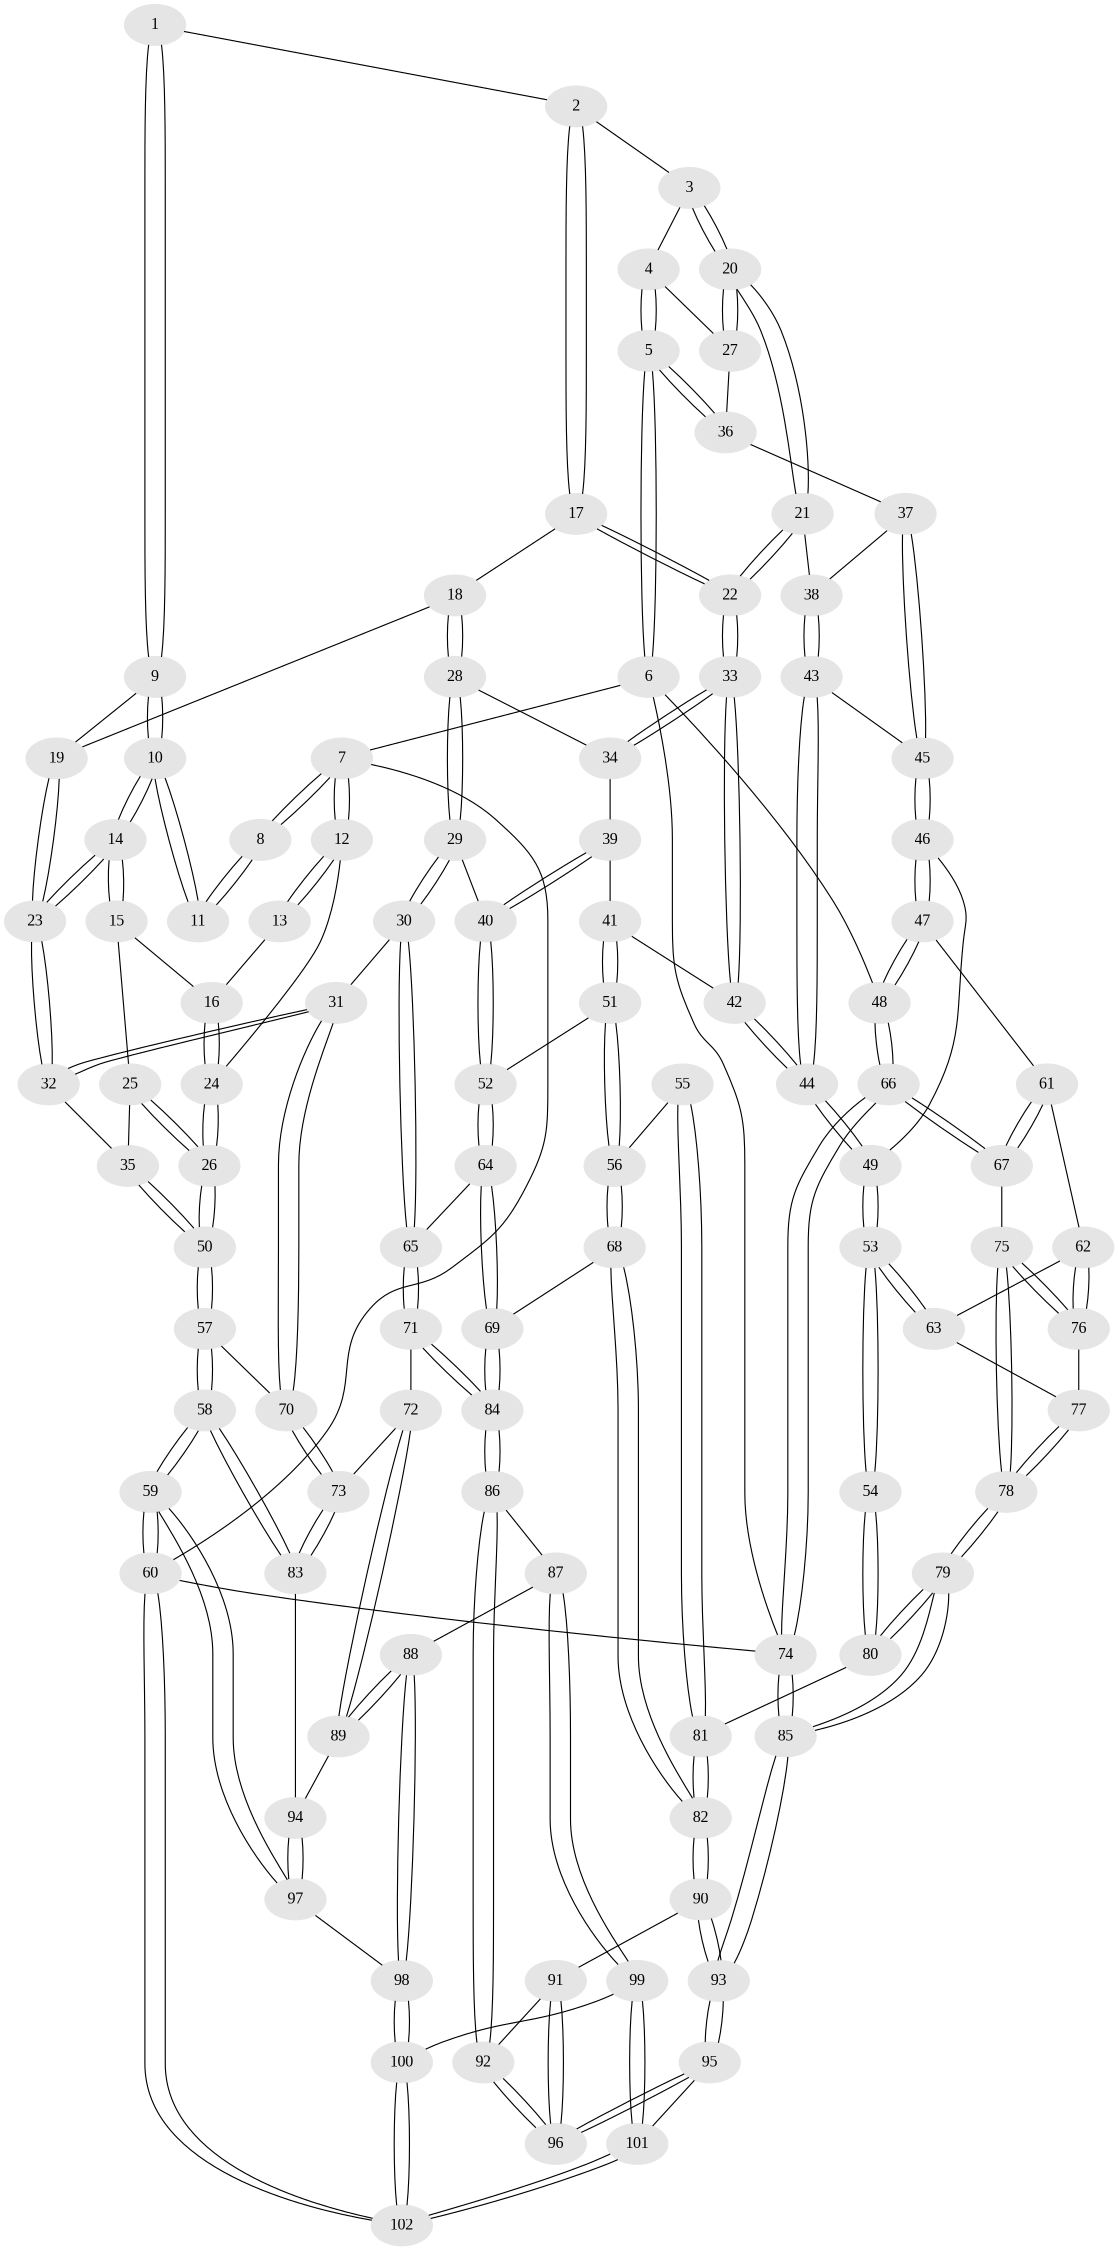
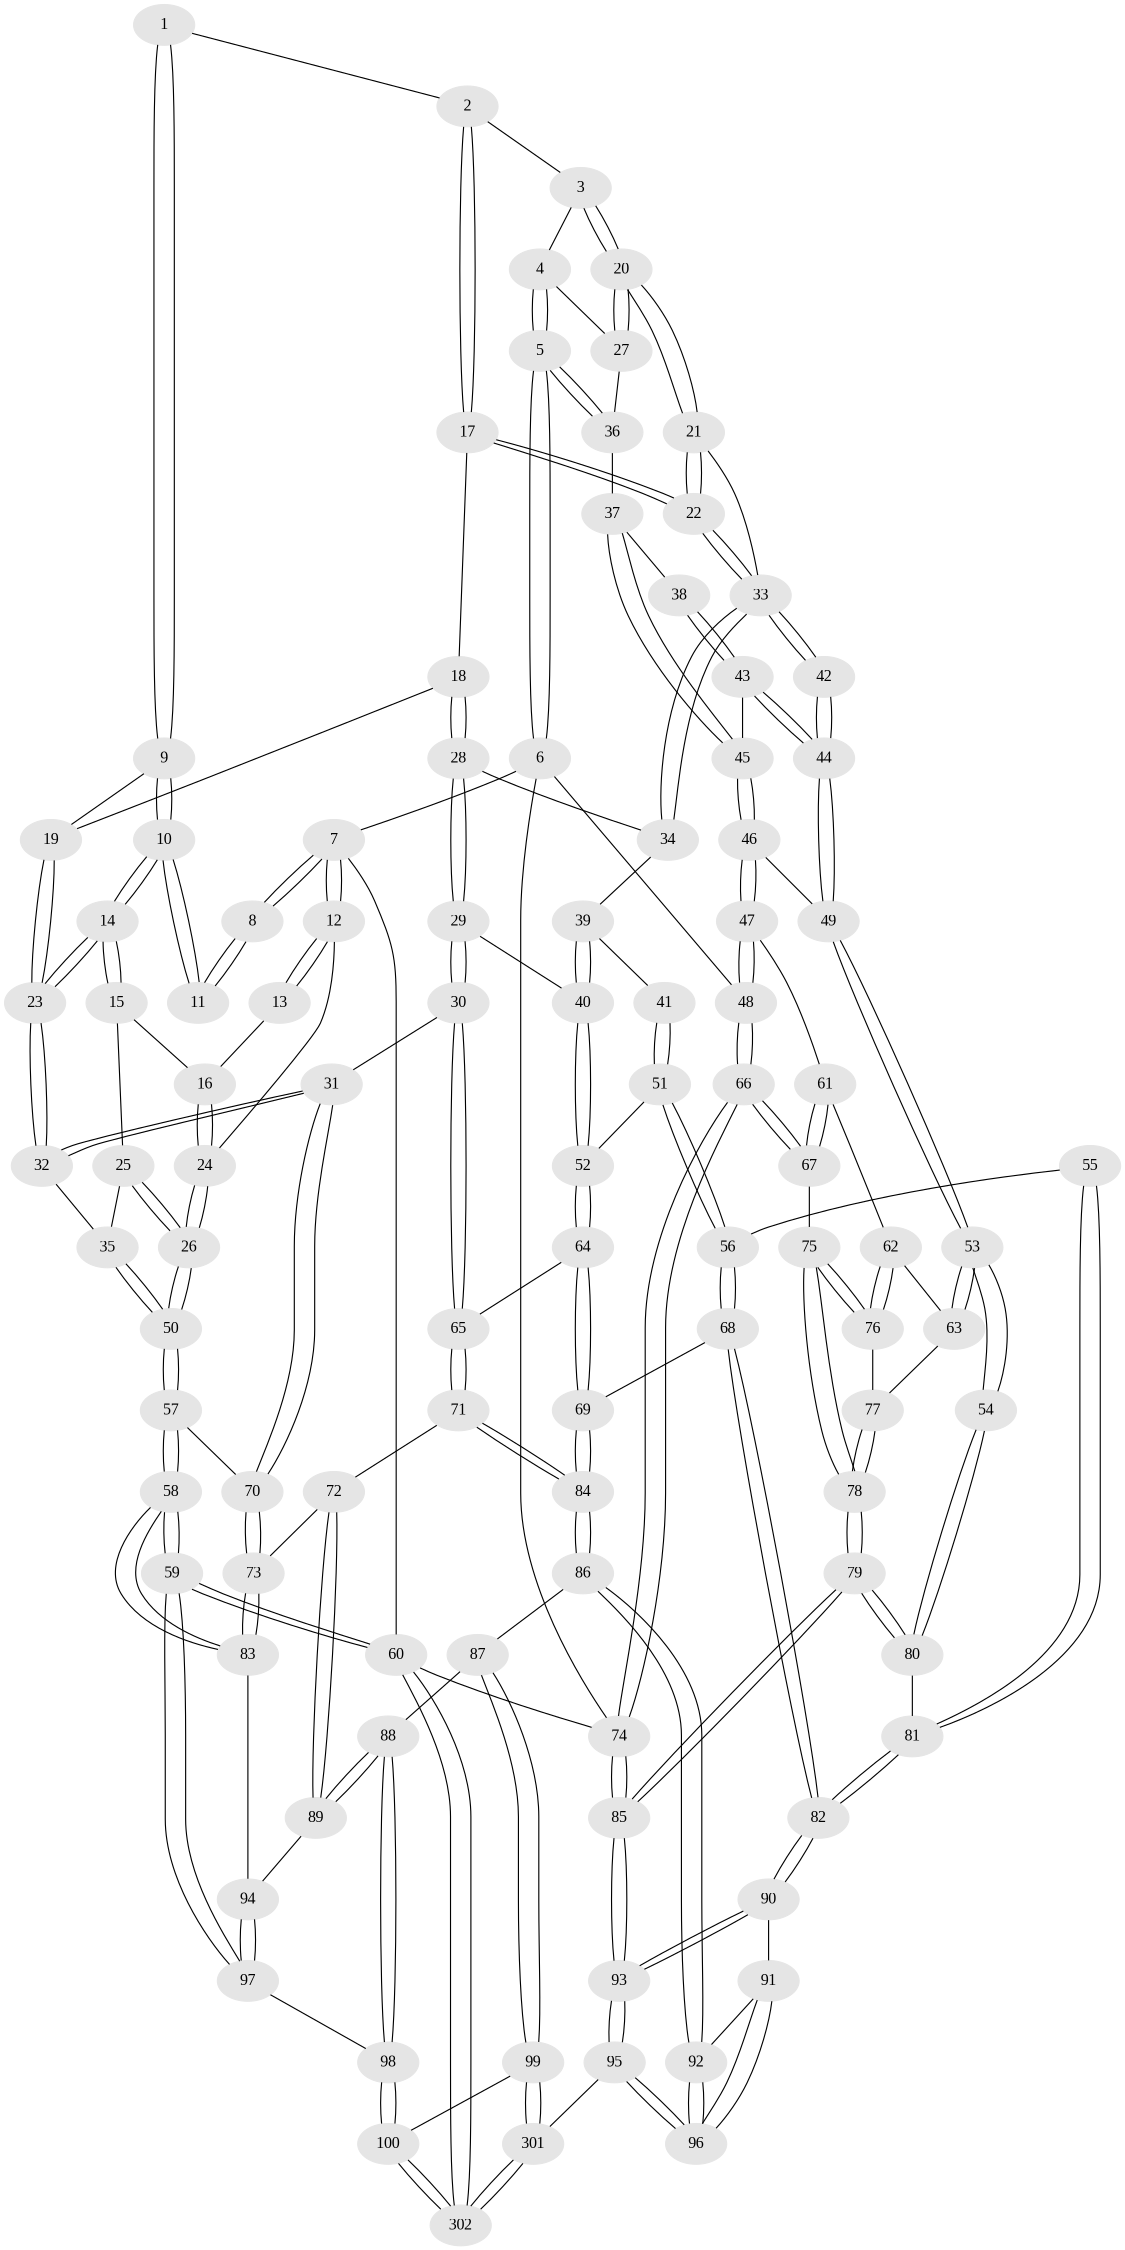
(807, 555) -> (741, 510)
(666, 958) -> none
(637, 2144) -> (533, 2144)
(402, 2225) -> (461, 2225)
